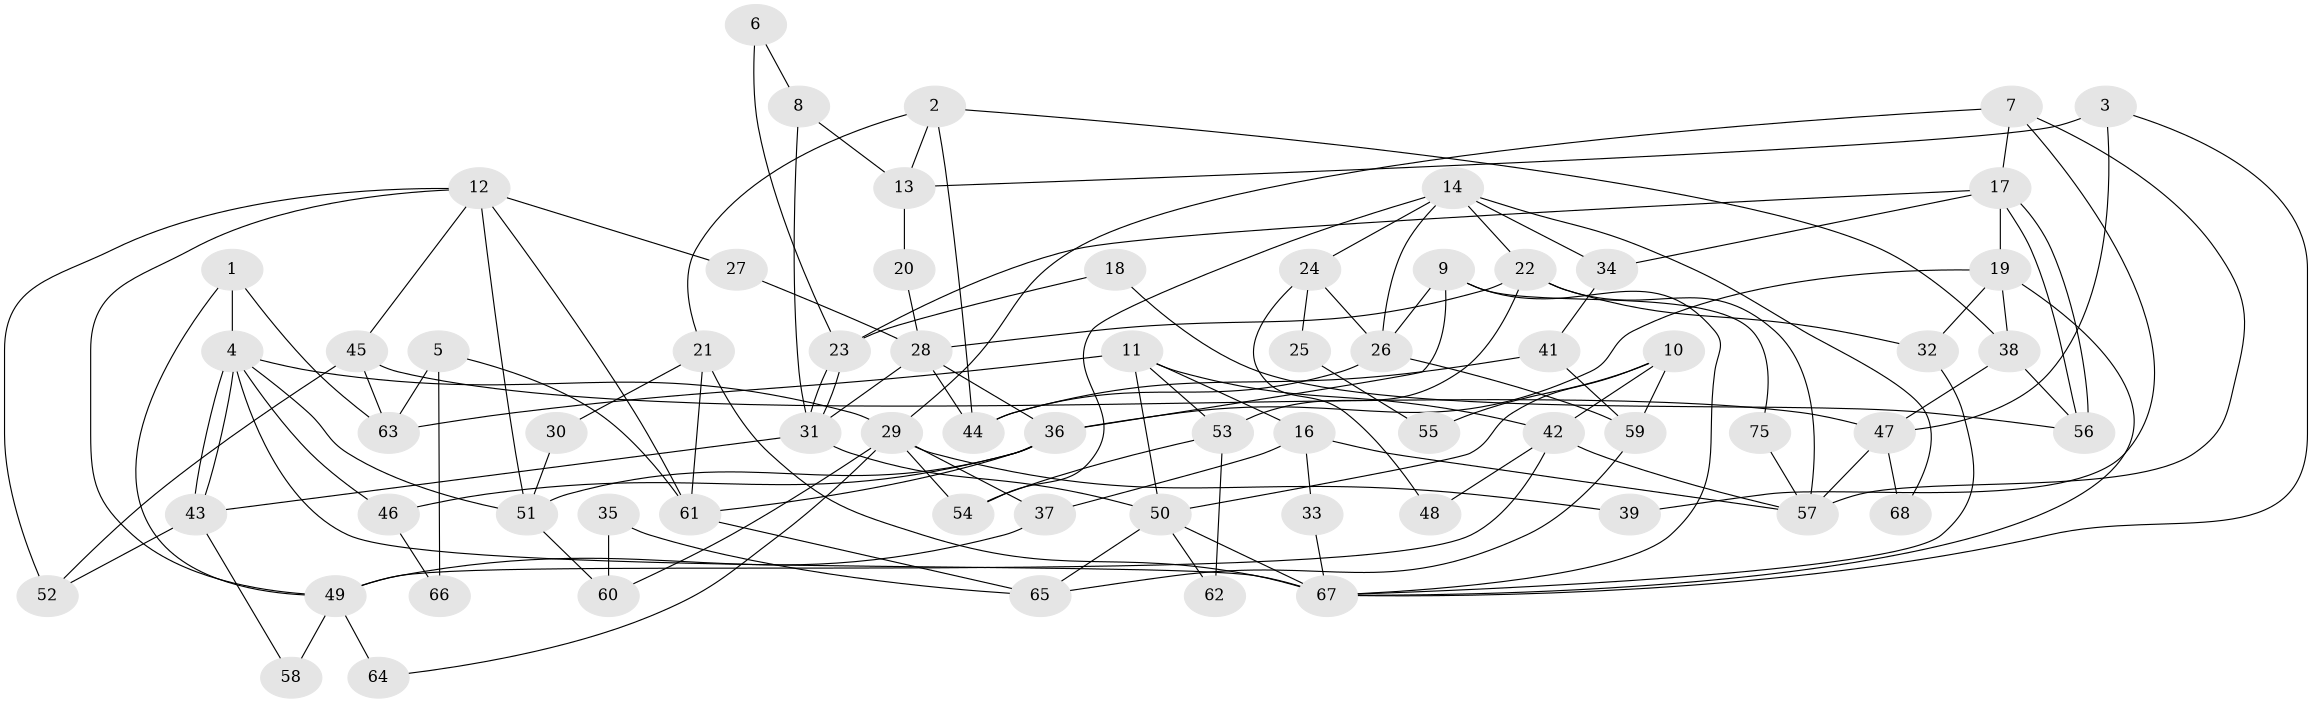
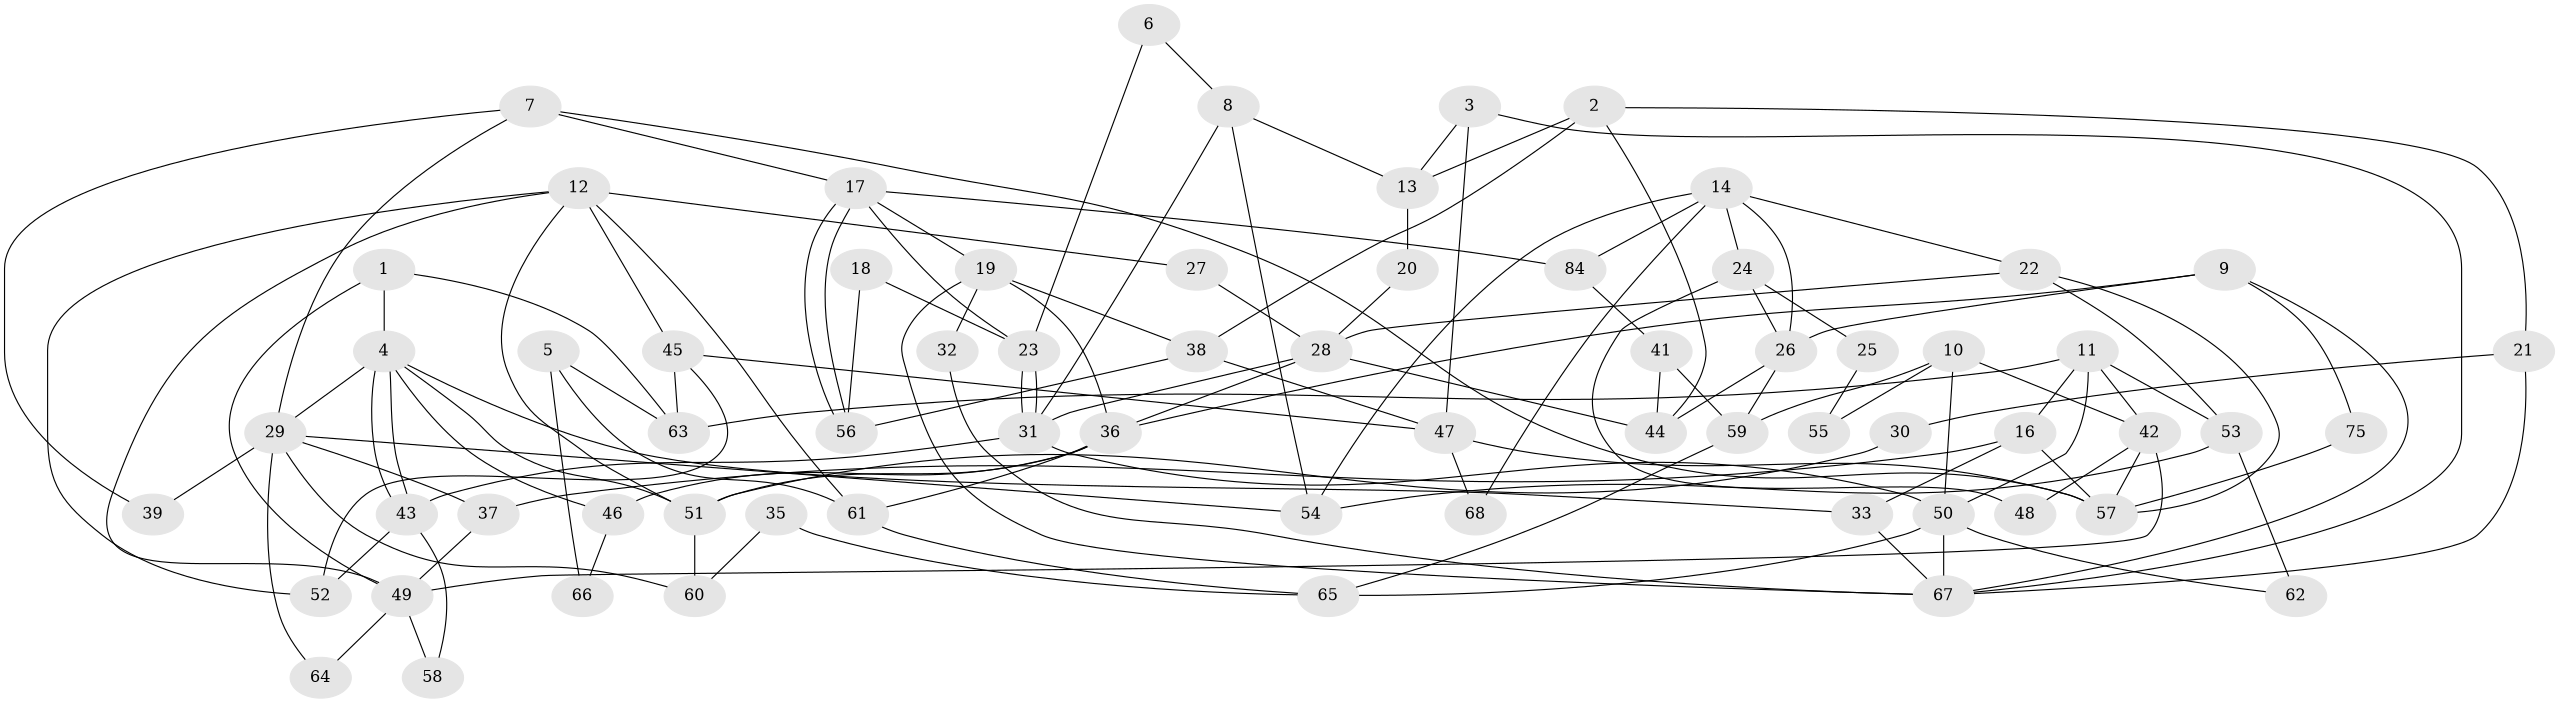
(1607, 270) -> (1575, 270)
none -> (1265, 292)
(1661, 311) -> none
(697, 433) -> none
(491, 555) -> (1111, 486)
